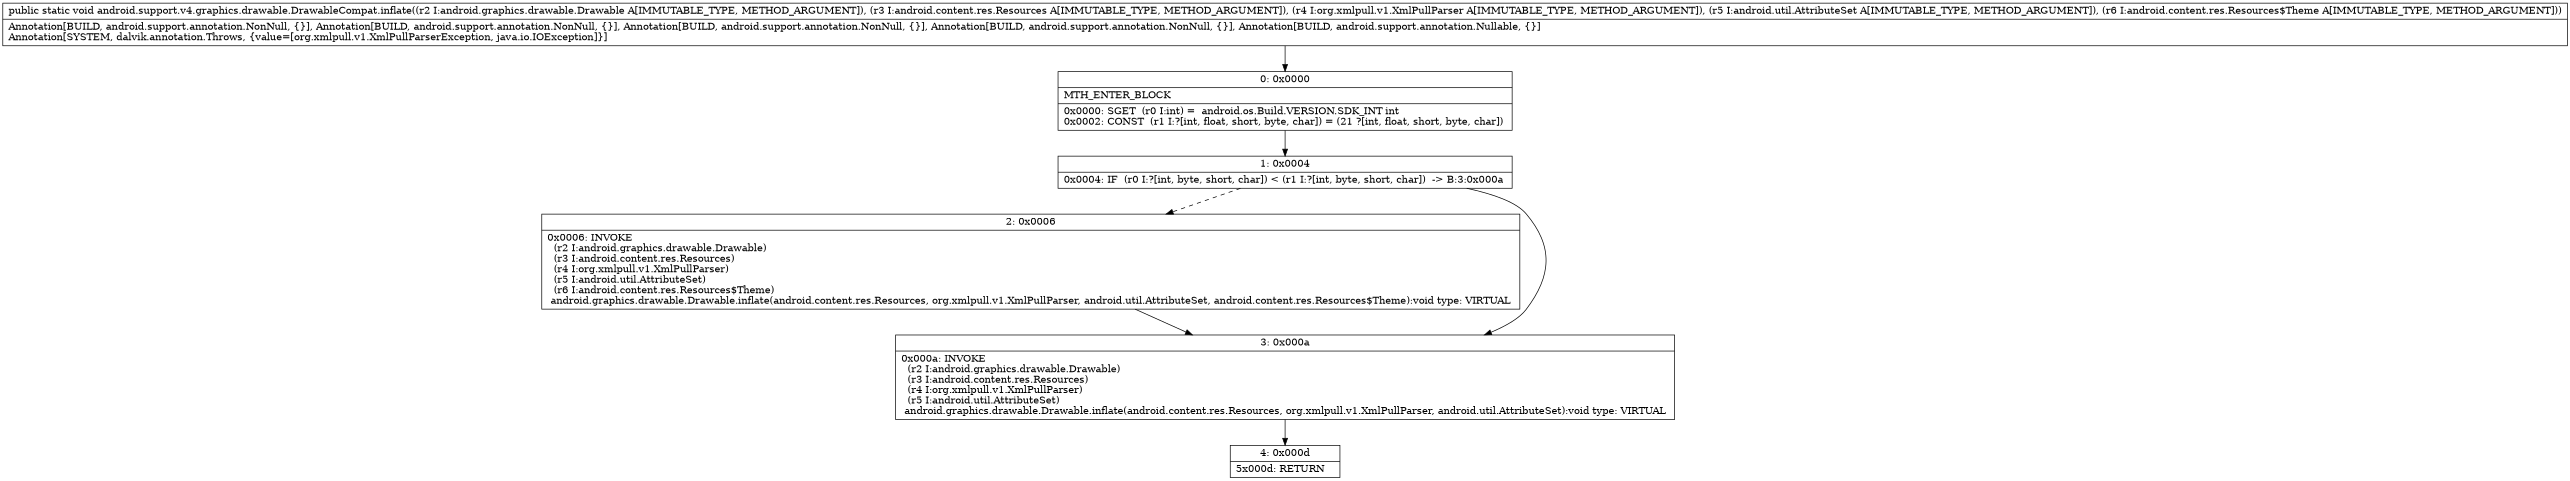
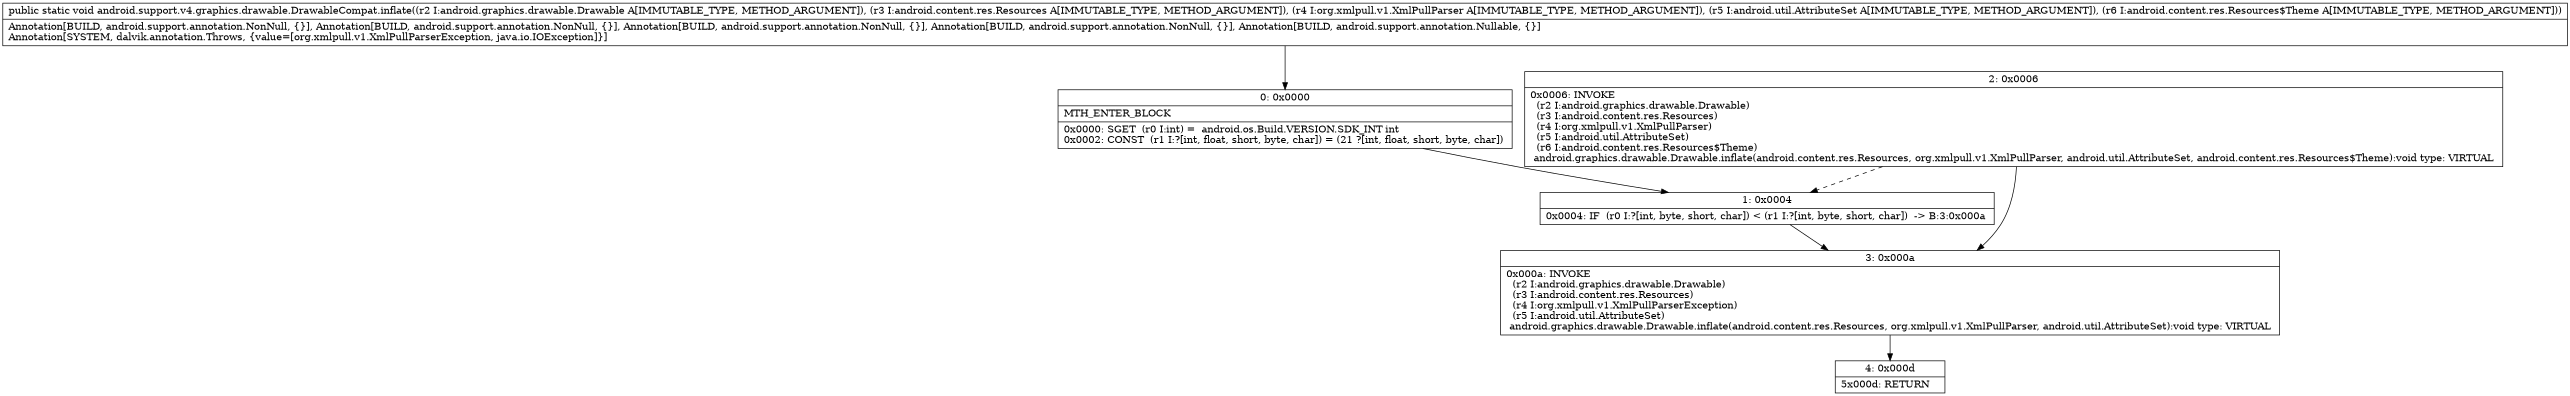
(1207, 200) -> (1850, 178)
(992, 390) -> (1622, 306)
